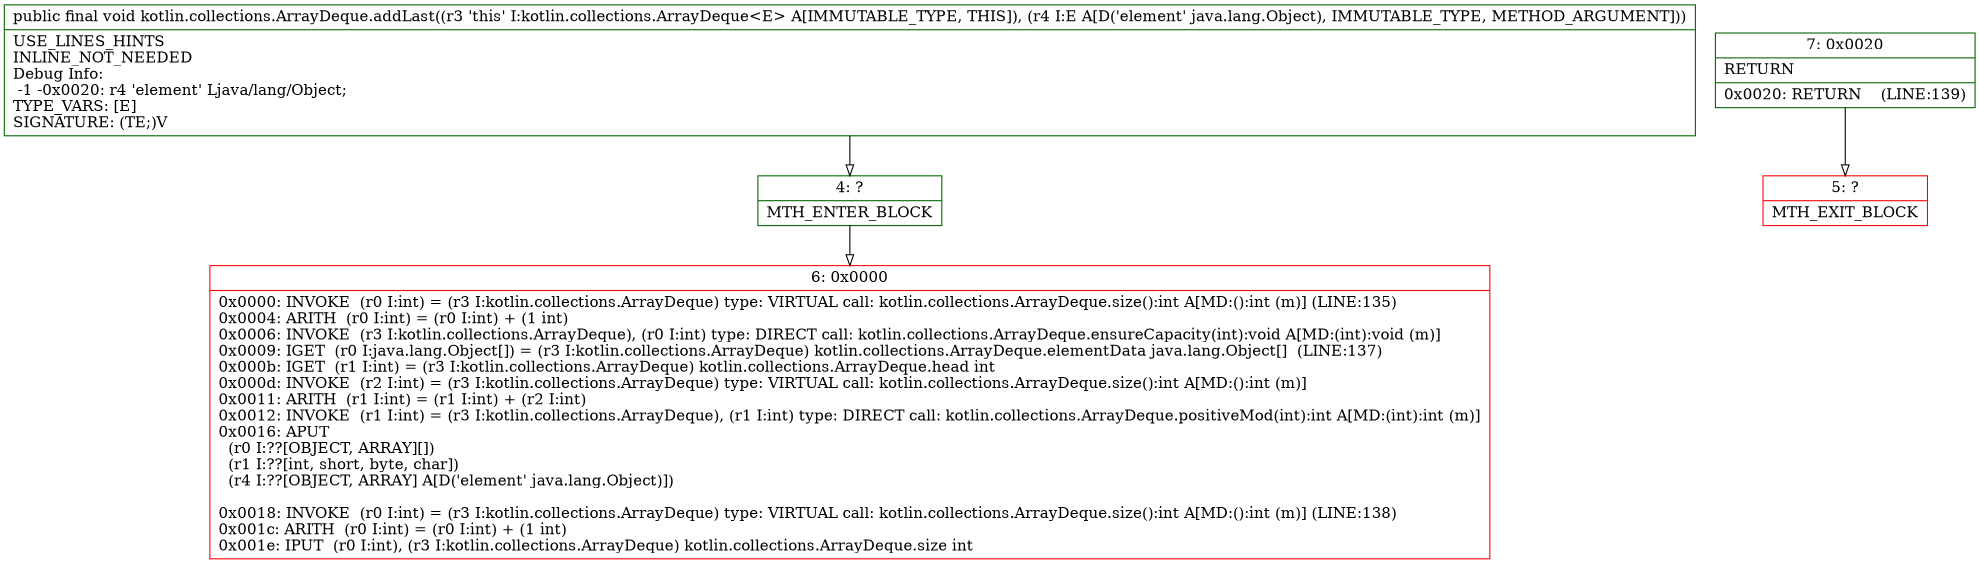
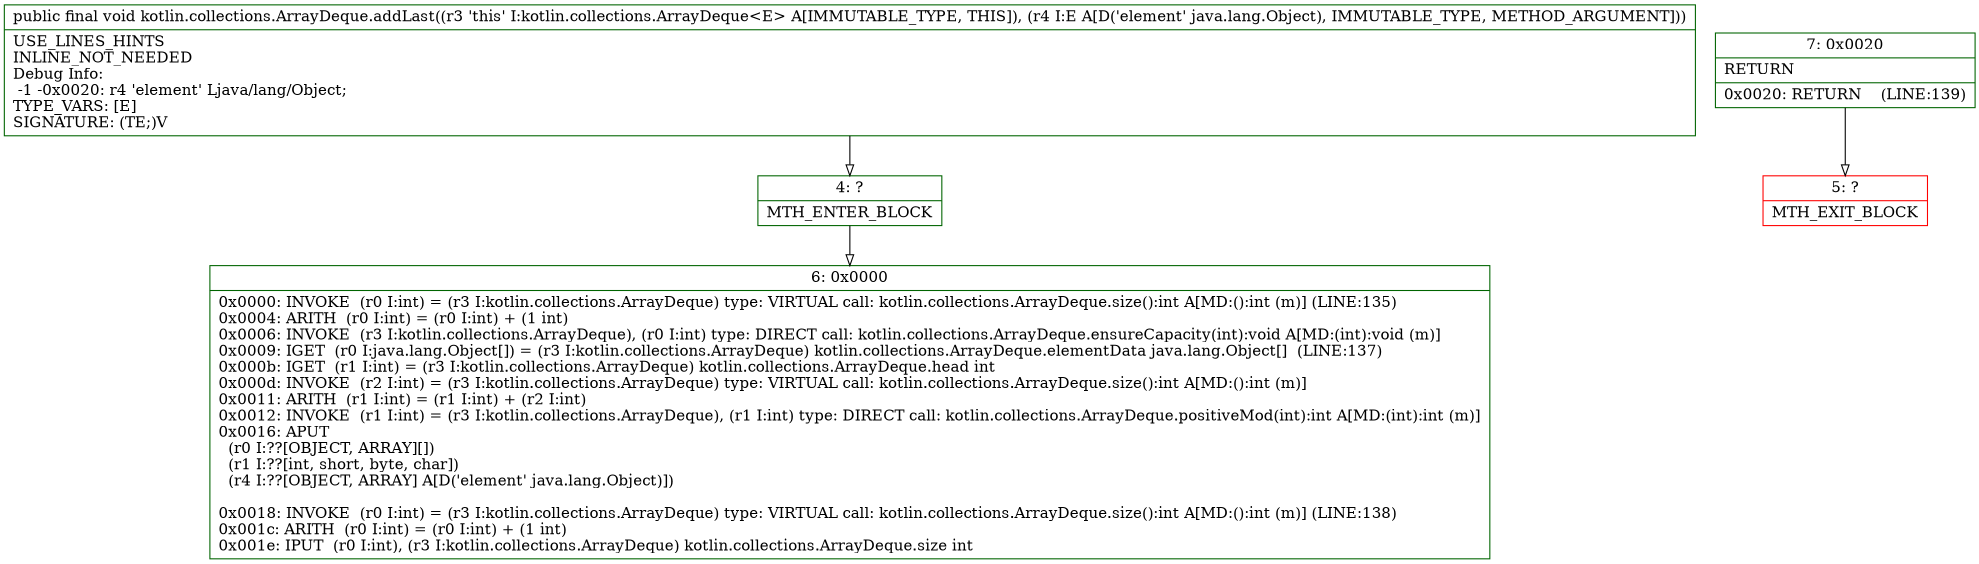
(850, 412) -> (850, 412)
